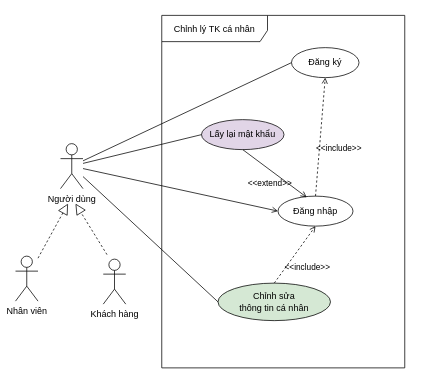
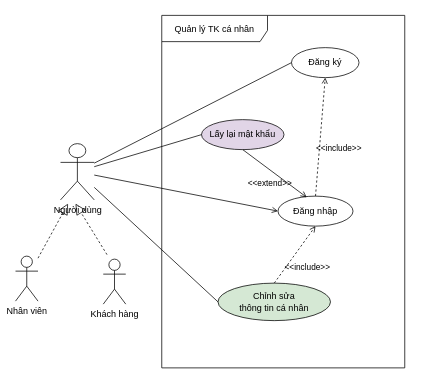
(215, 29) -> (215, 29)
(72, 166) -> (77, 172)
